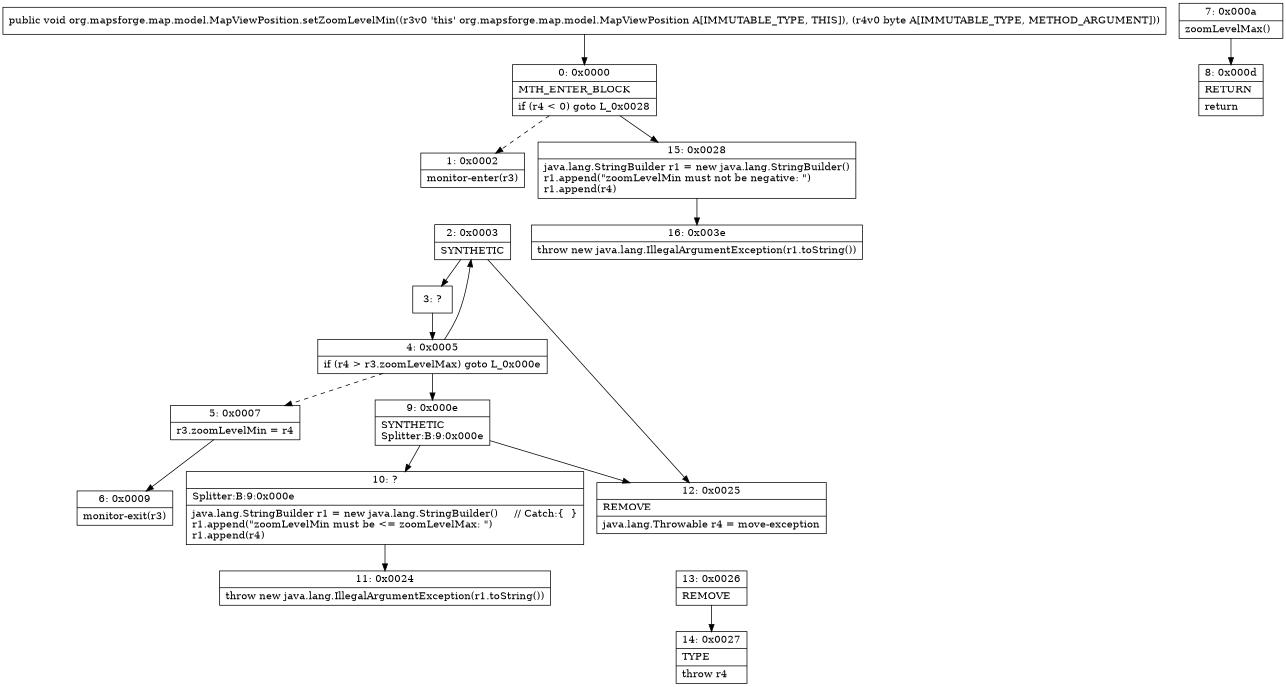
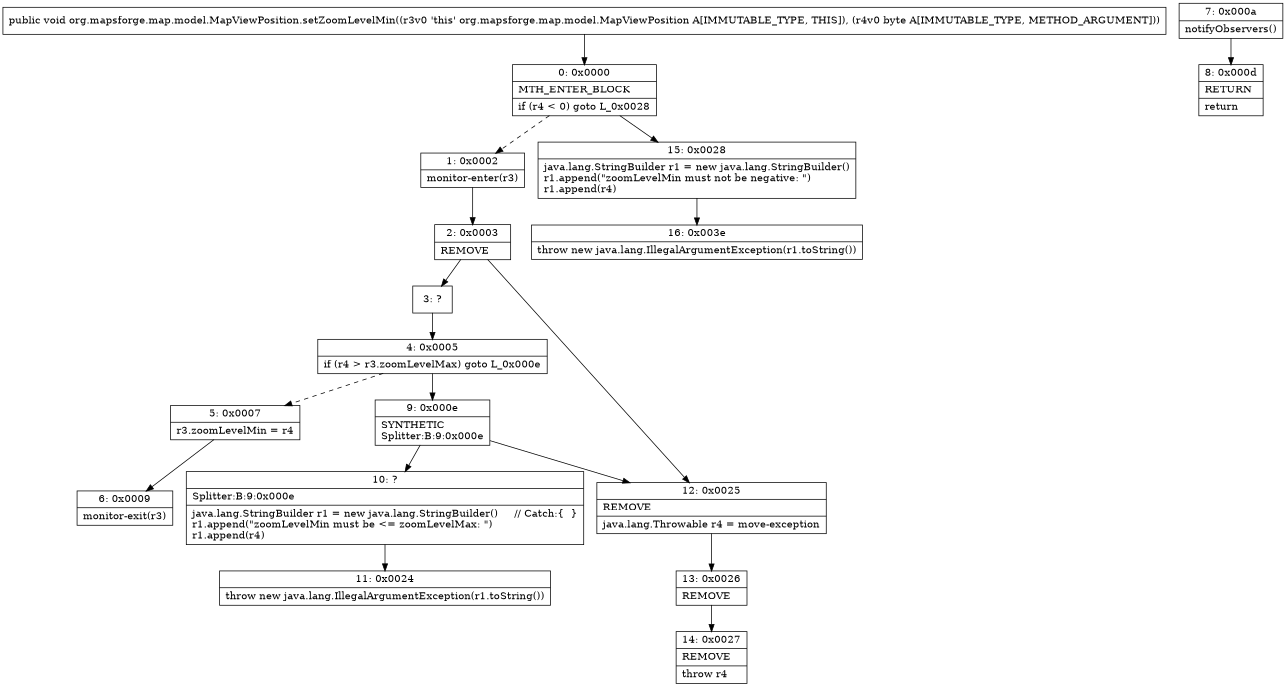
(1228, 29) -> (1231, 29)
(473, 251) -> (465, 251)
(462, 305) -> (473, 202)
none -> (712, 549)
(696, 657) -> (706, 657)
